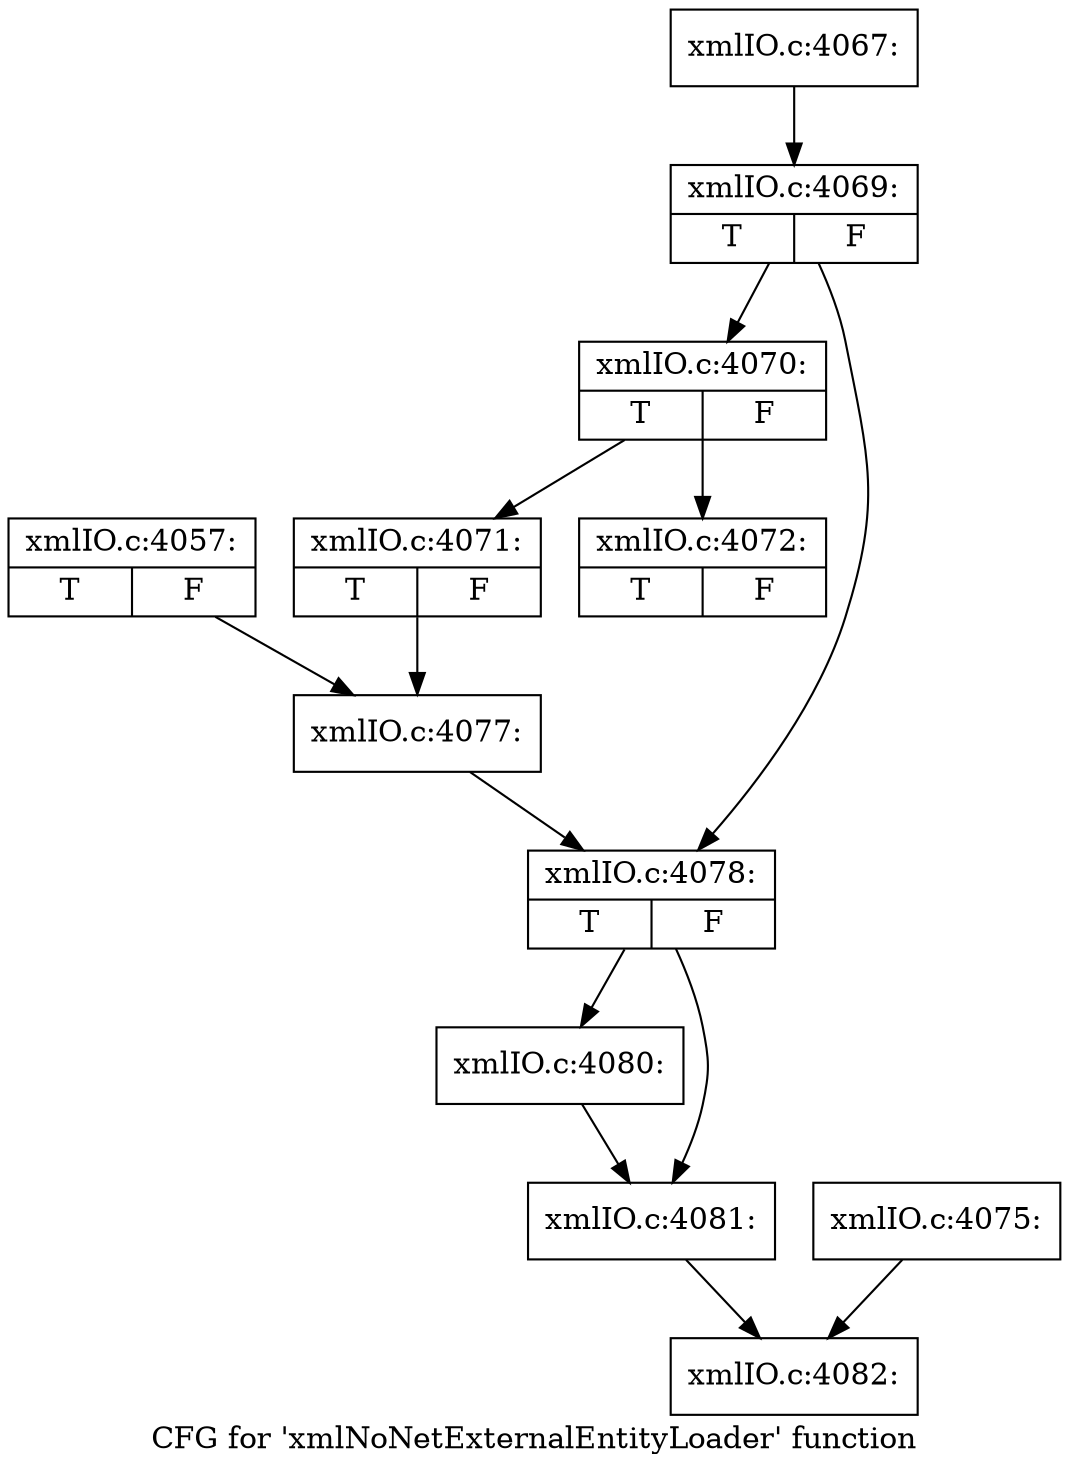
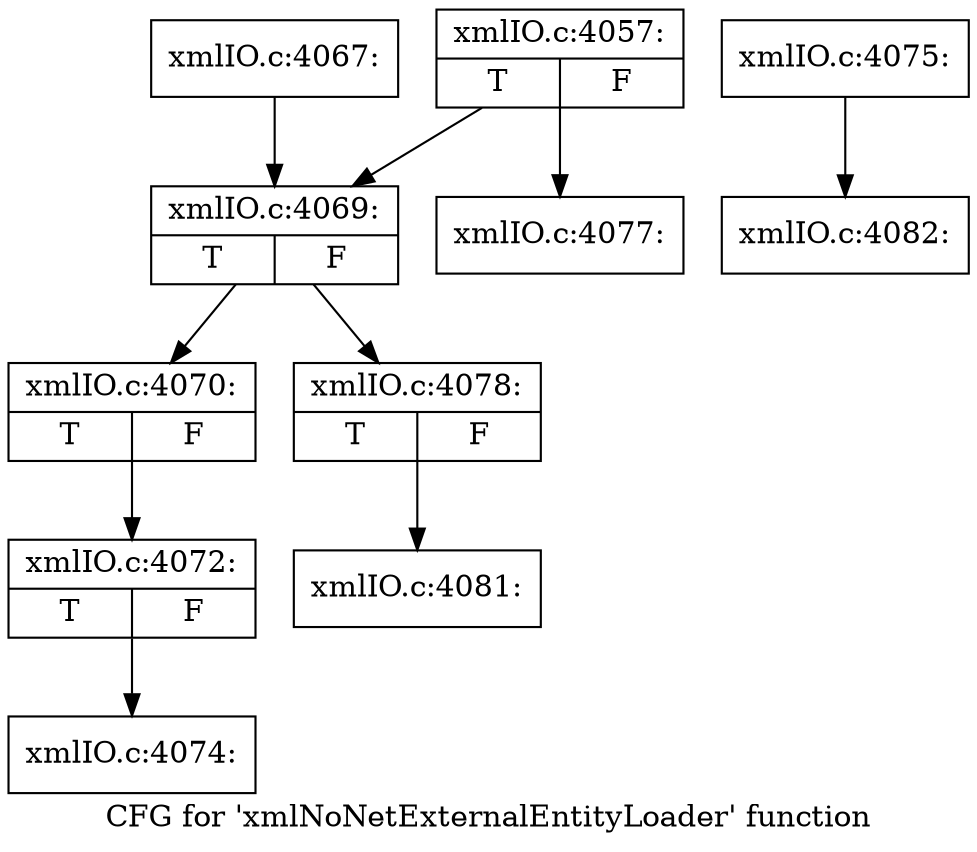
none -> (426, 141)
(417, 567) -> none
none -> (132, 755)
(517, 805) -> none
(560, 1066) -> none
(716, 1291) -> none
